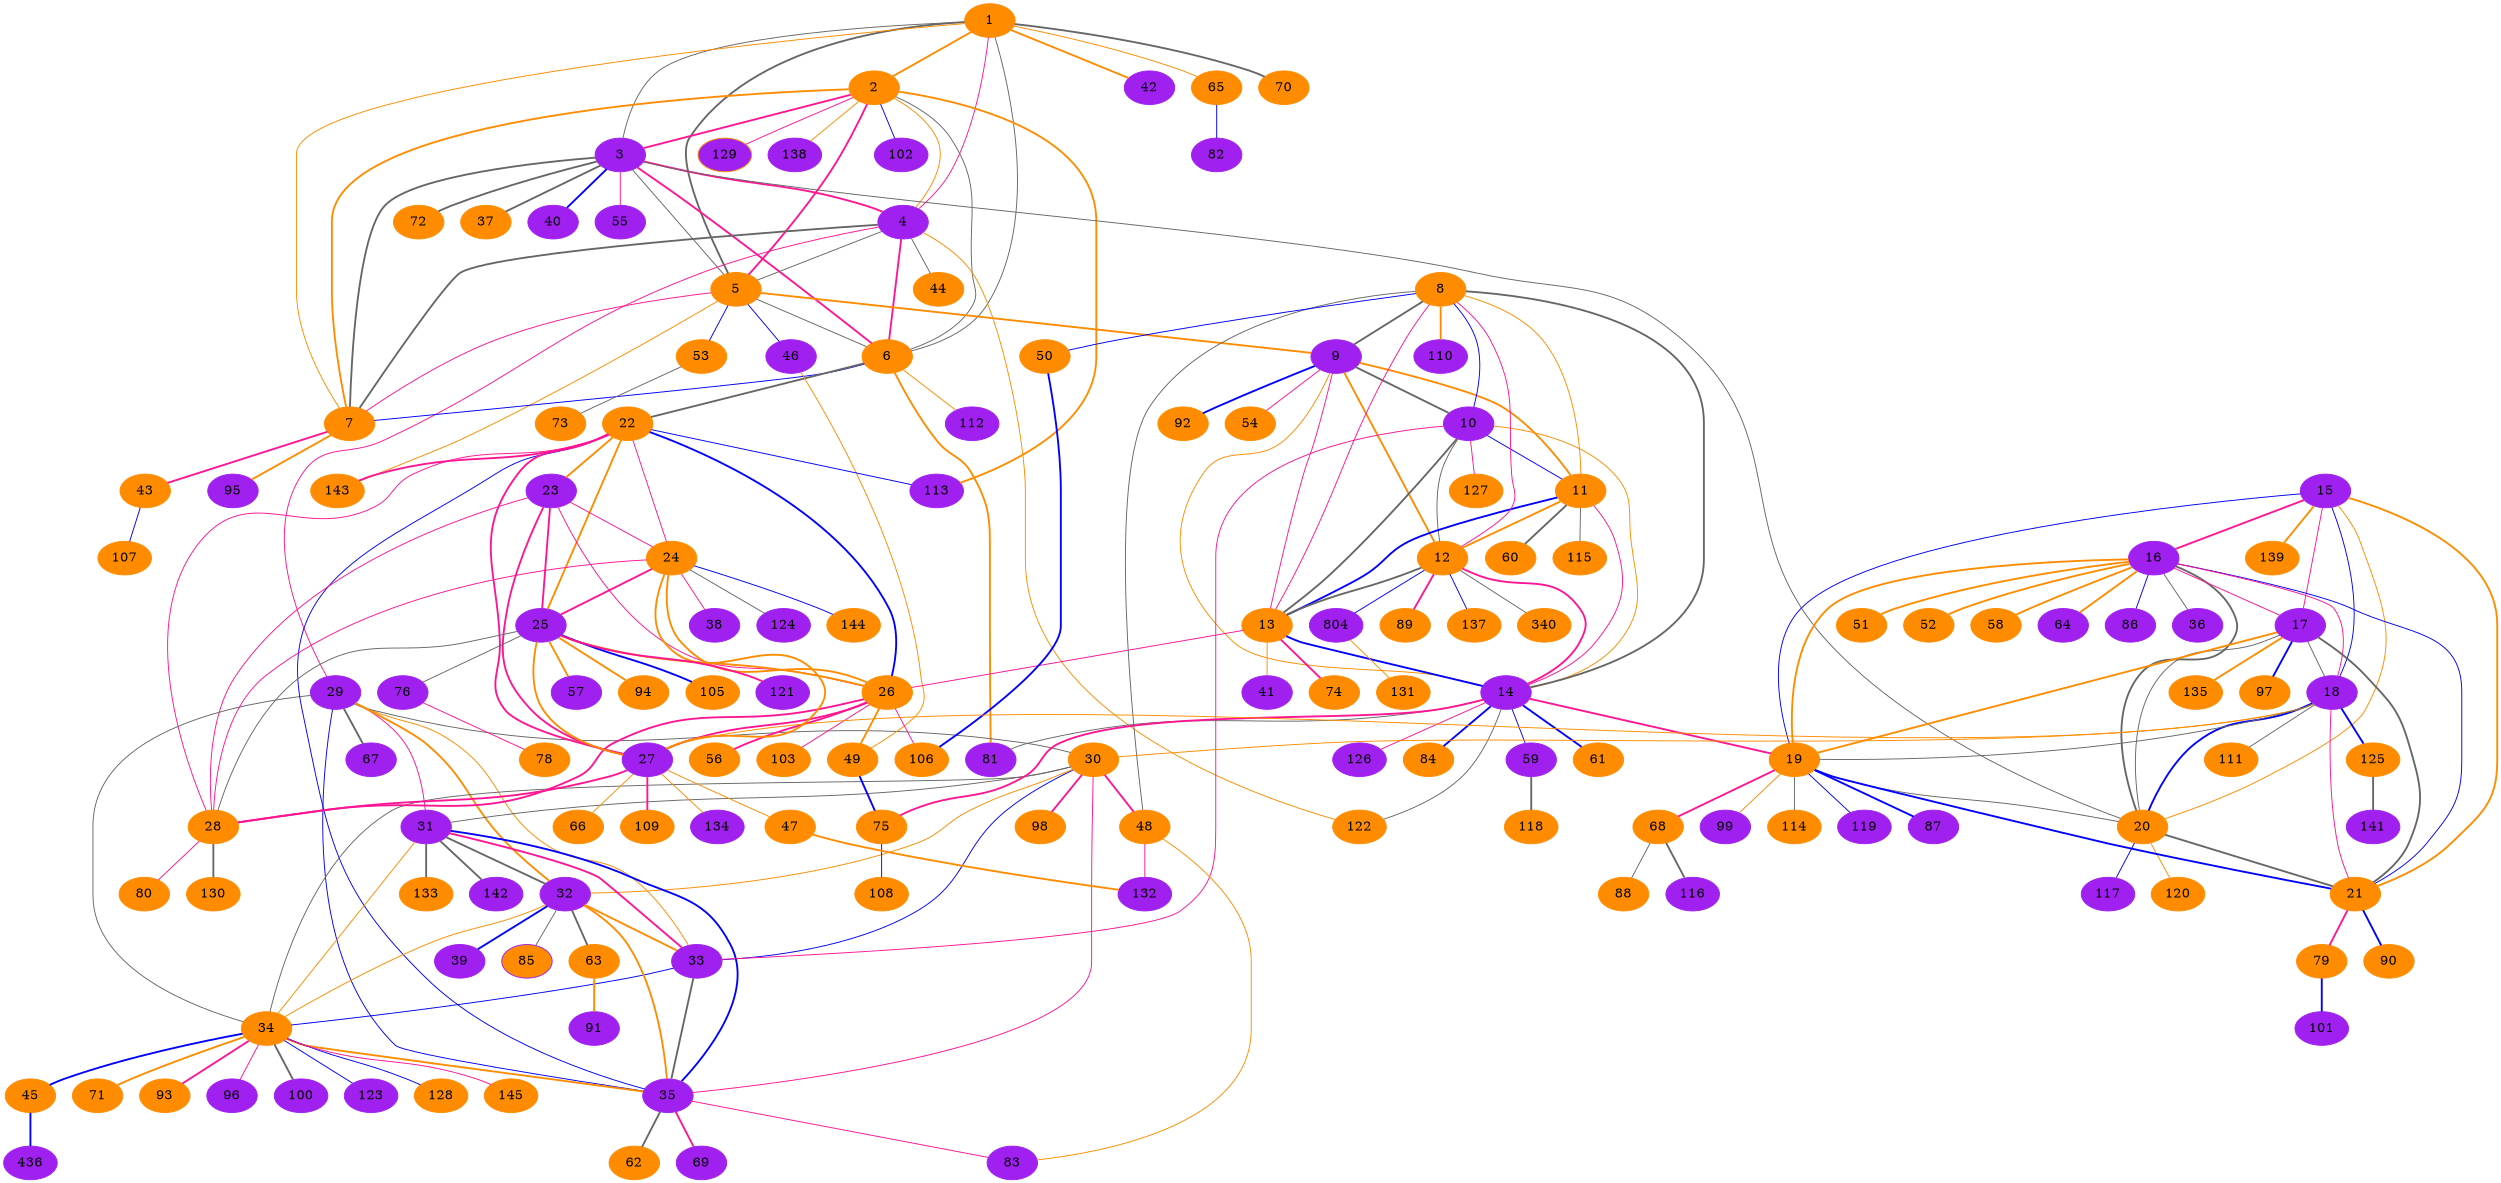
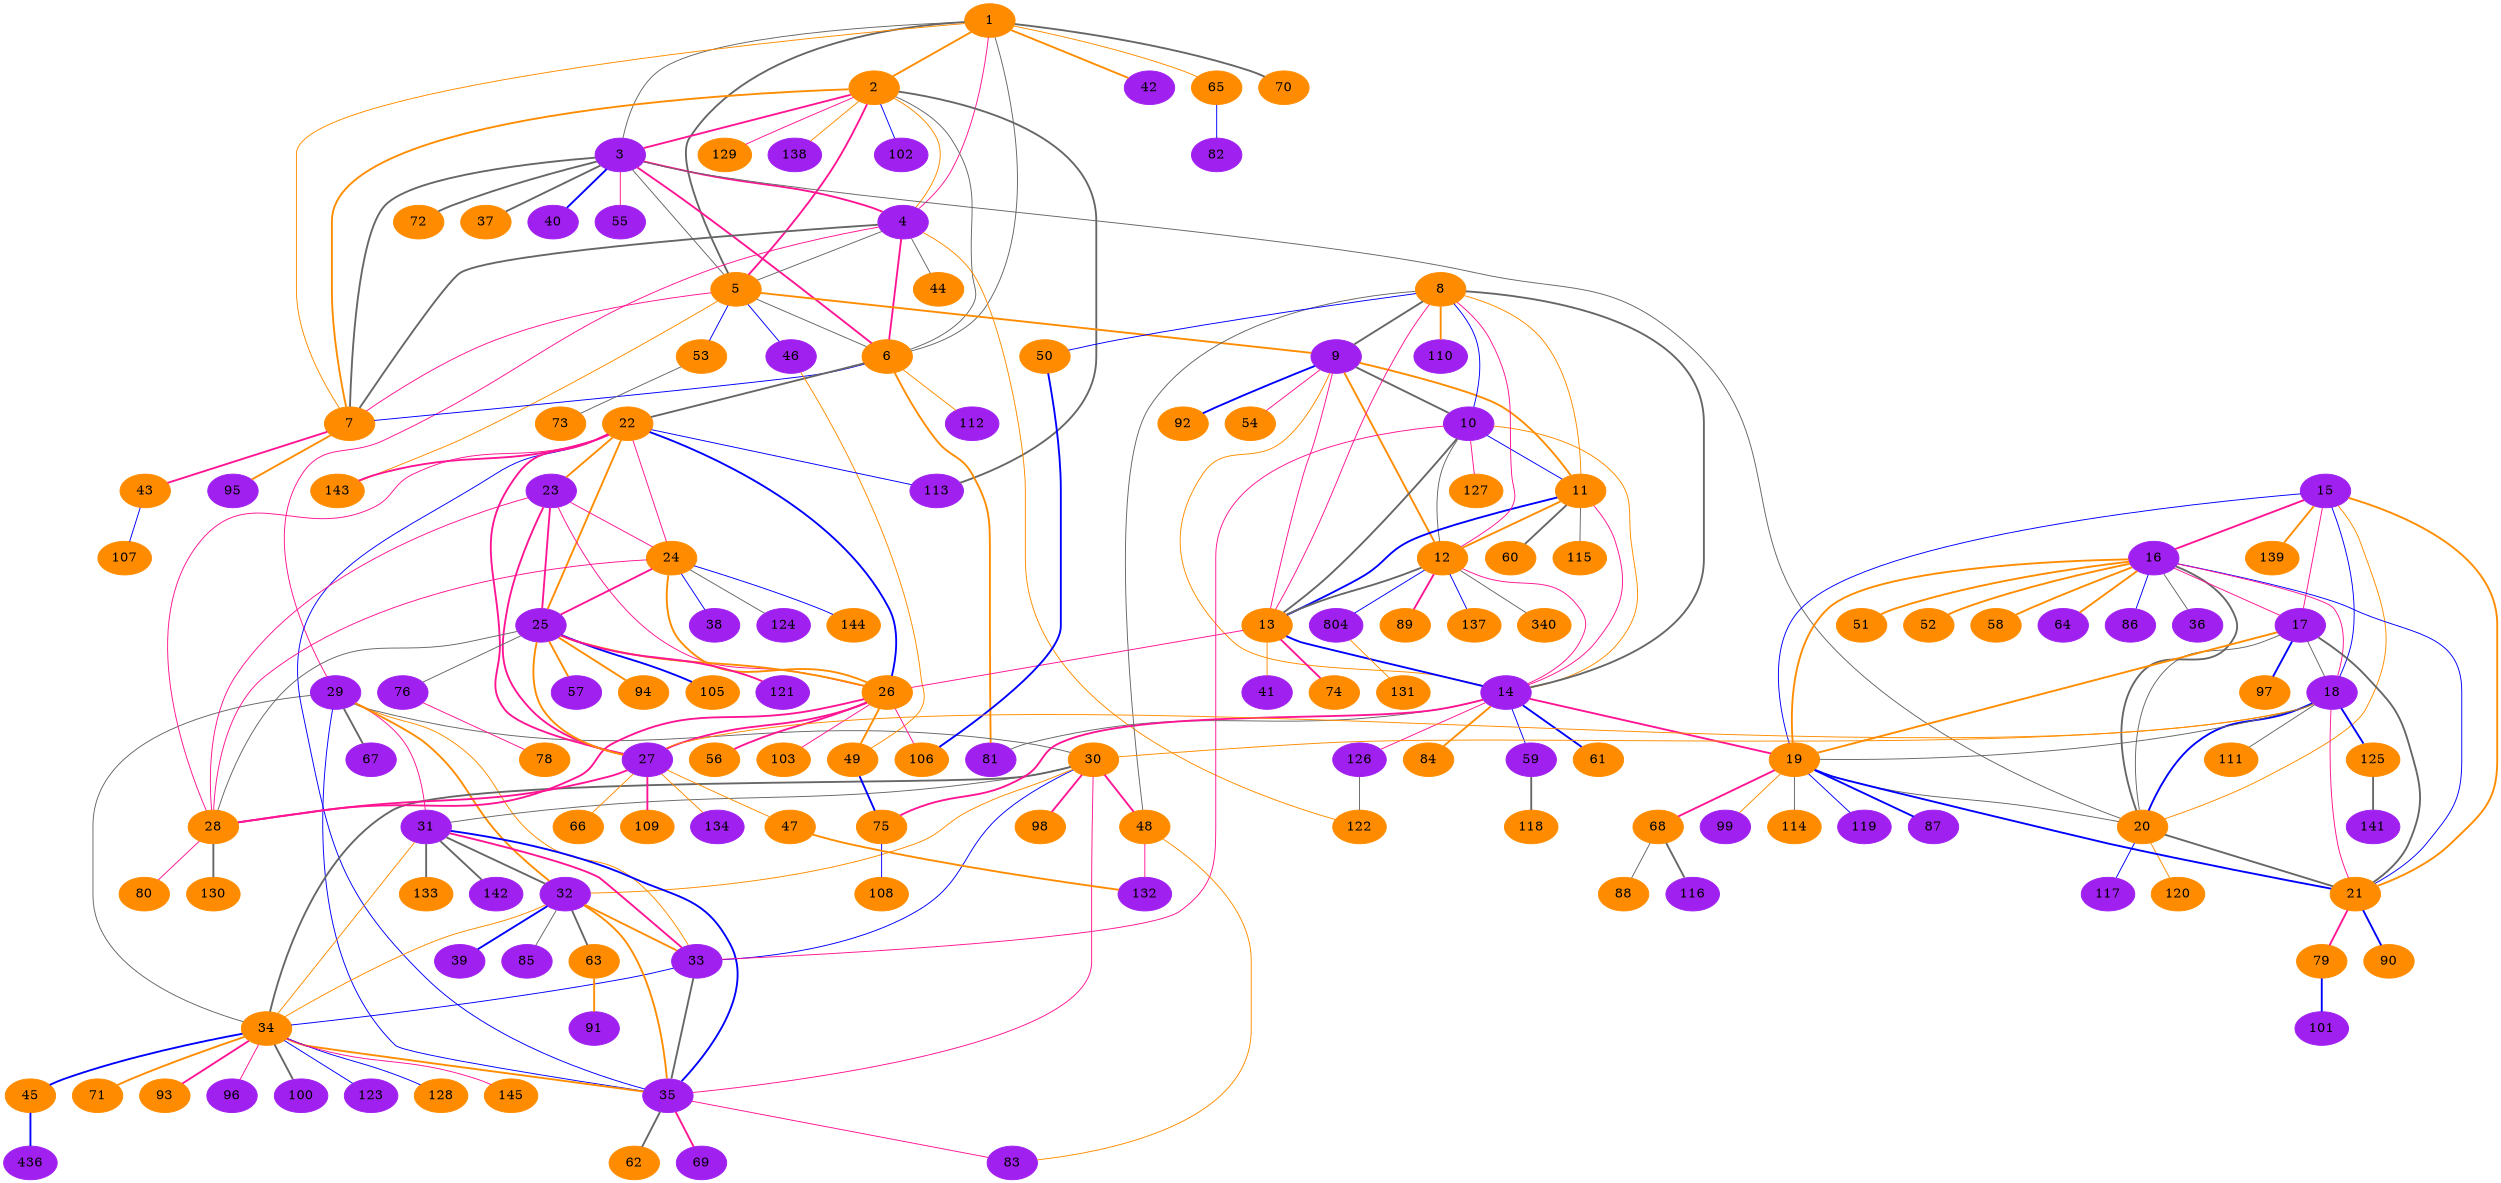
(725, 155) -> (725, 155)
(1096, 260) -> (1096, 260)
(693, 592) -> (693, 592)
(1572, 600) -> (1572, 600)
(803, 663) -> none
(2196, 693) -> none
(1461, 731) -> (1461, 731)
(1458, 780) -> (1359, 793)
(610, 786) -> (610, 786)
(527, 961) -> (527, 961)
